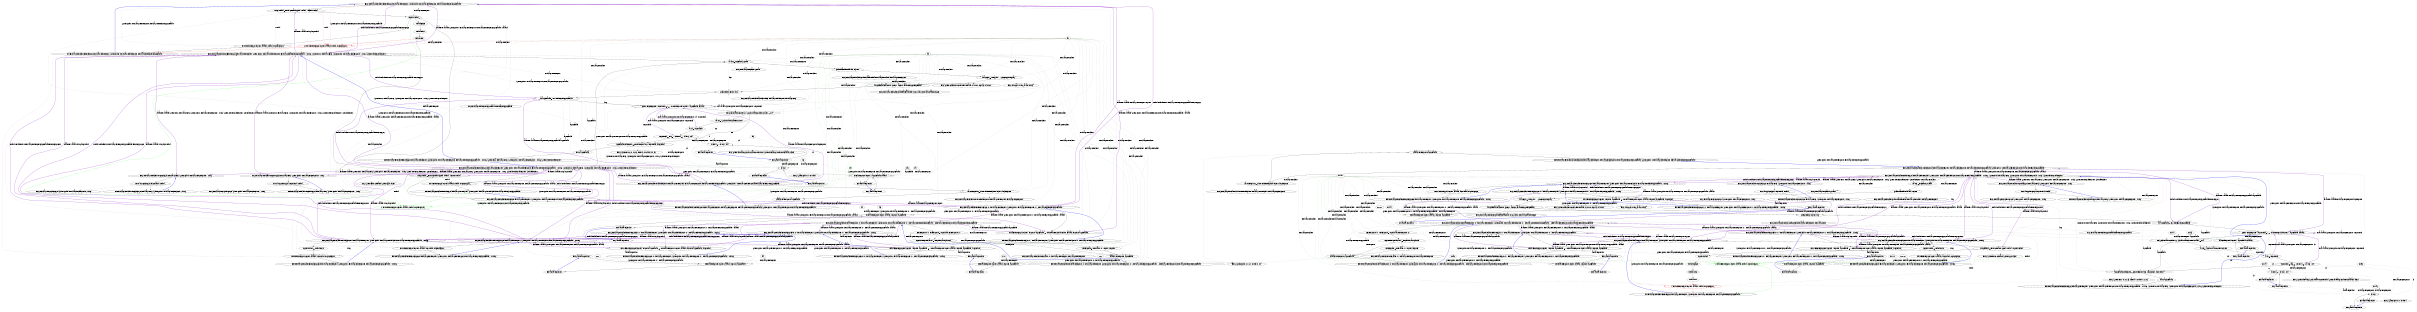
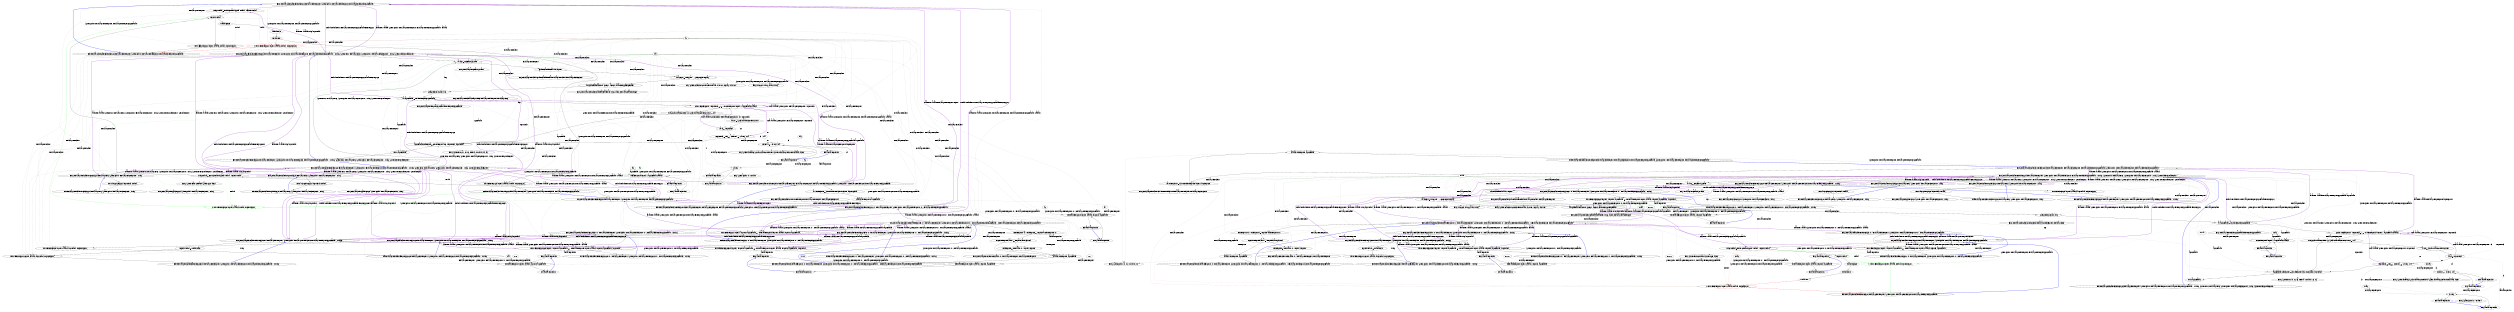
none -> (765, 137)
(916, 168) -> none
(2264, 264) -> none
